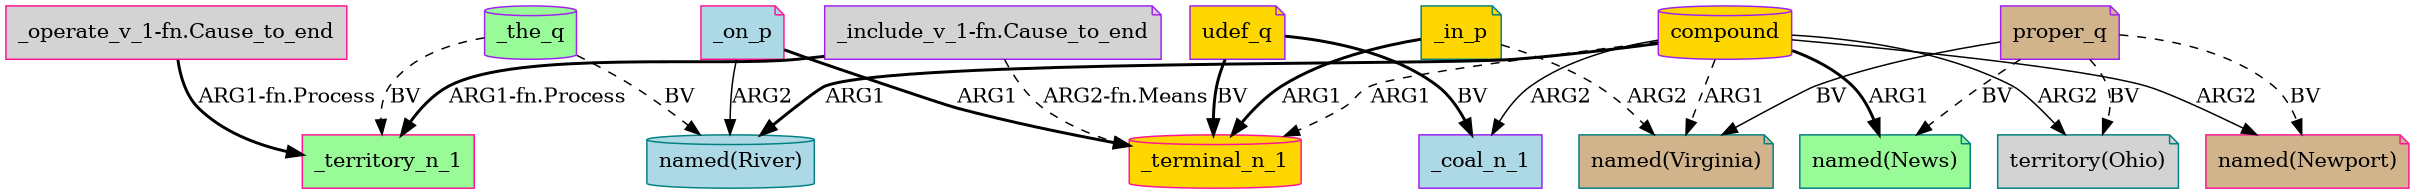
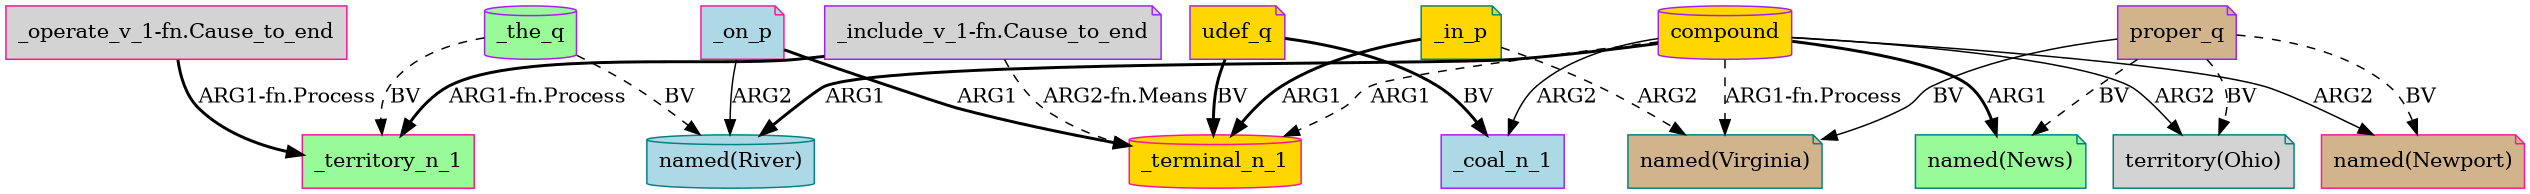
(1735, 97) -> (1814, 97)
